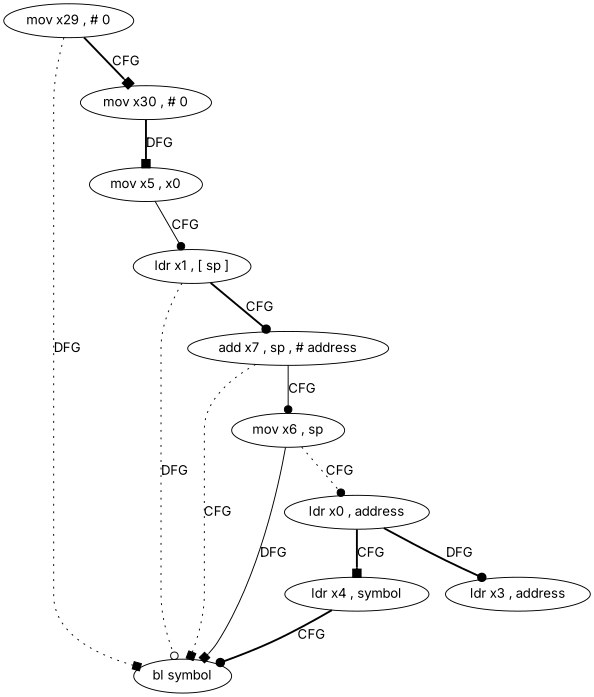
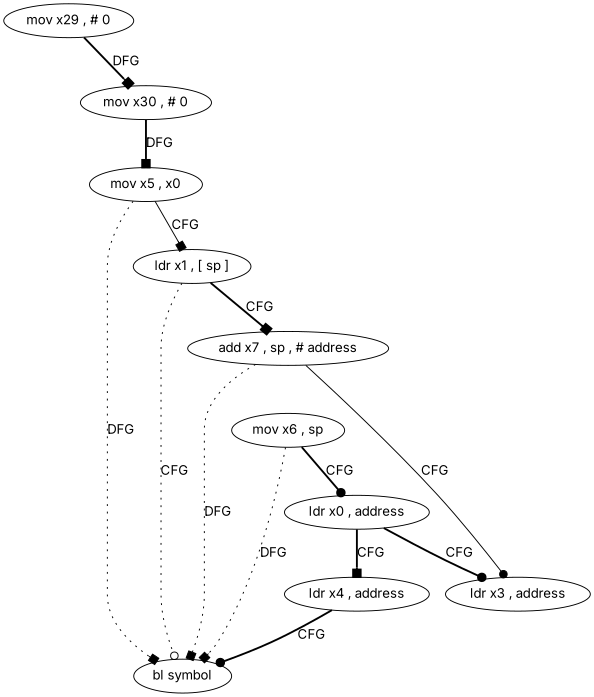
(126, 62) -> (126, 62)
(167, 222) -> (167, 222)
(237, 305) -> (237, 305)
(54, 372) -> (107, 433)
(288, 386) -> (408, 464)
(320, 468) -> (320, 468)
(175, 471) -> (175, 471)
(218, 512) -> (218, 512)
(460, 553) -> (460, 553)
(258, 555) -> (258, 555)
(357, 594) -> (357, 594)
